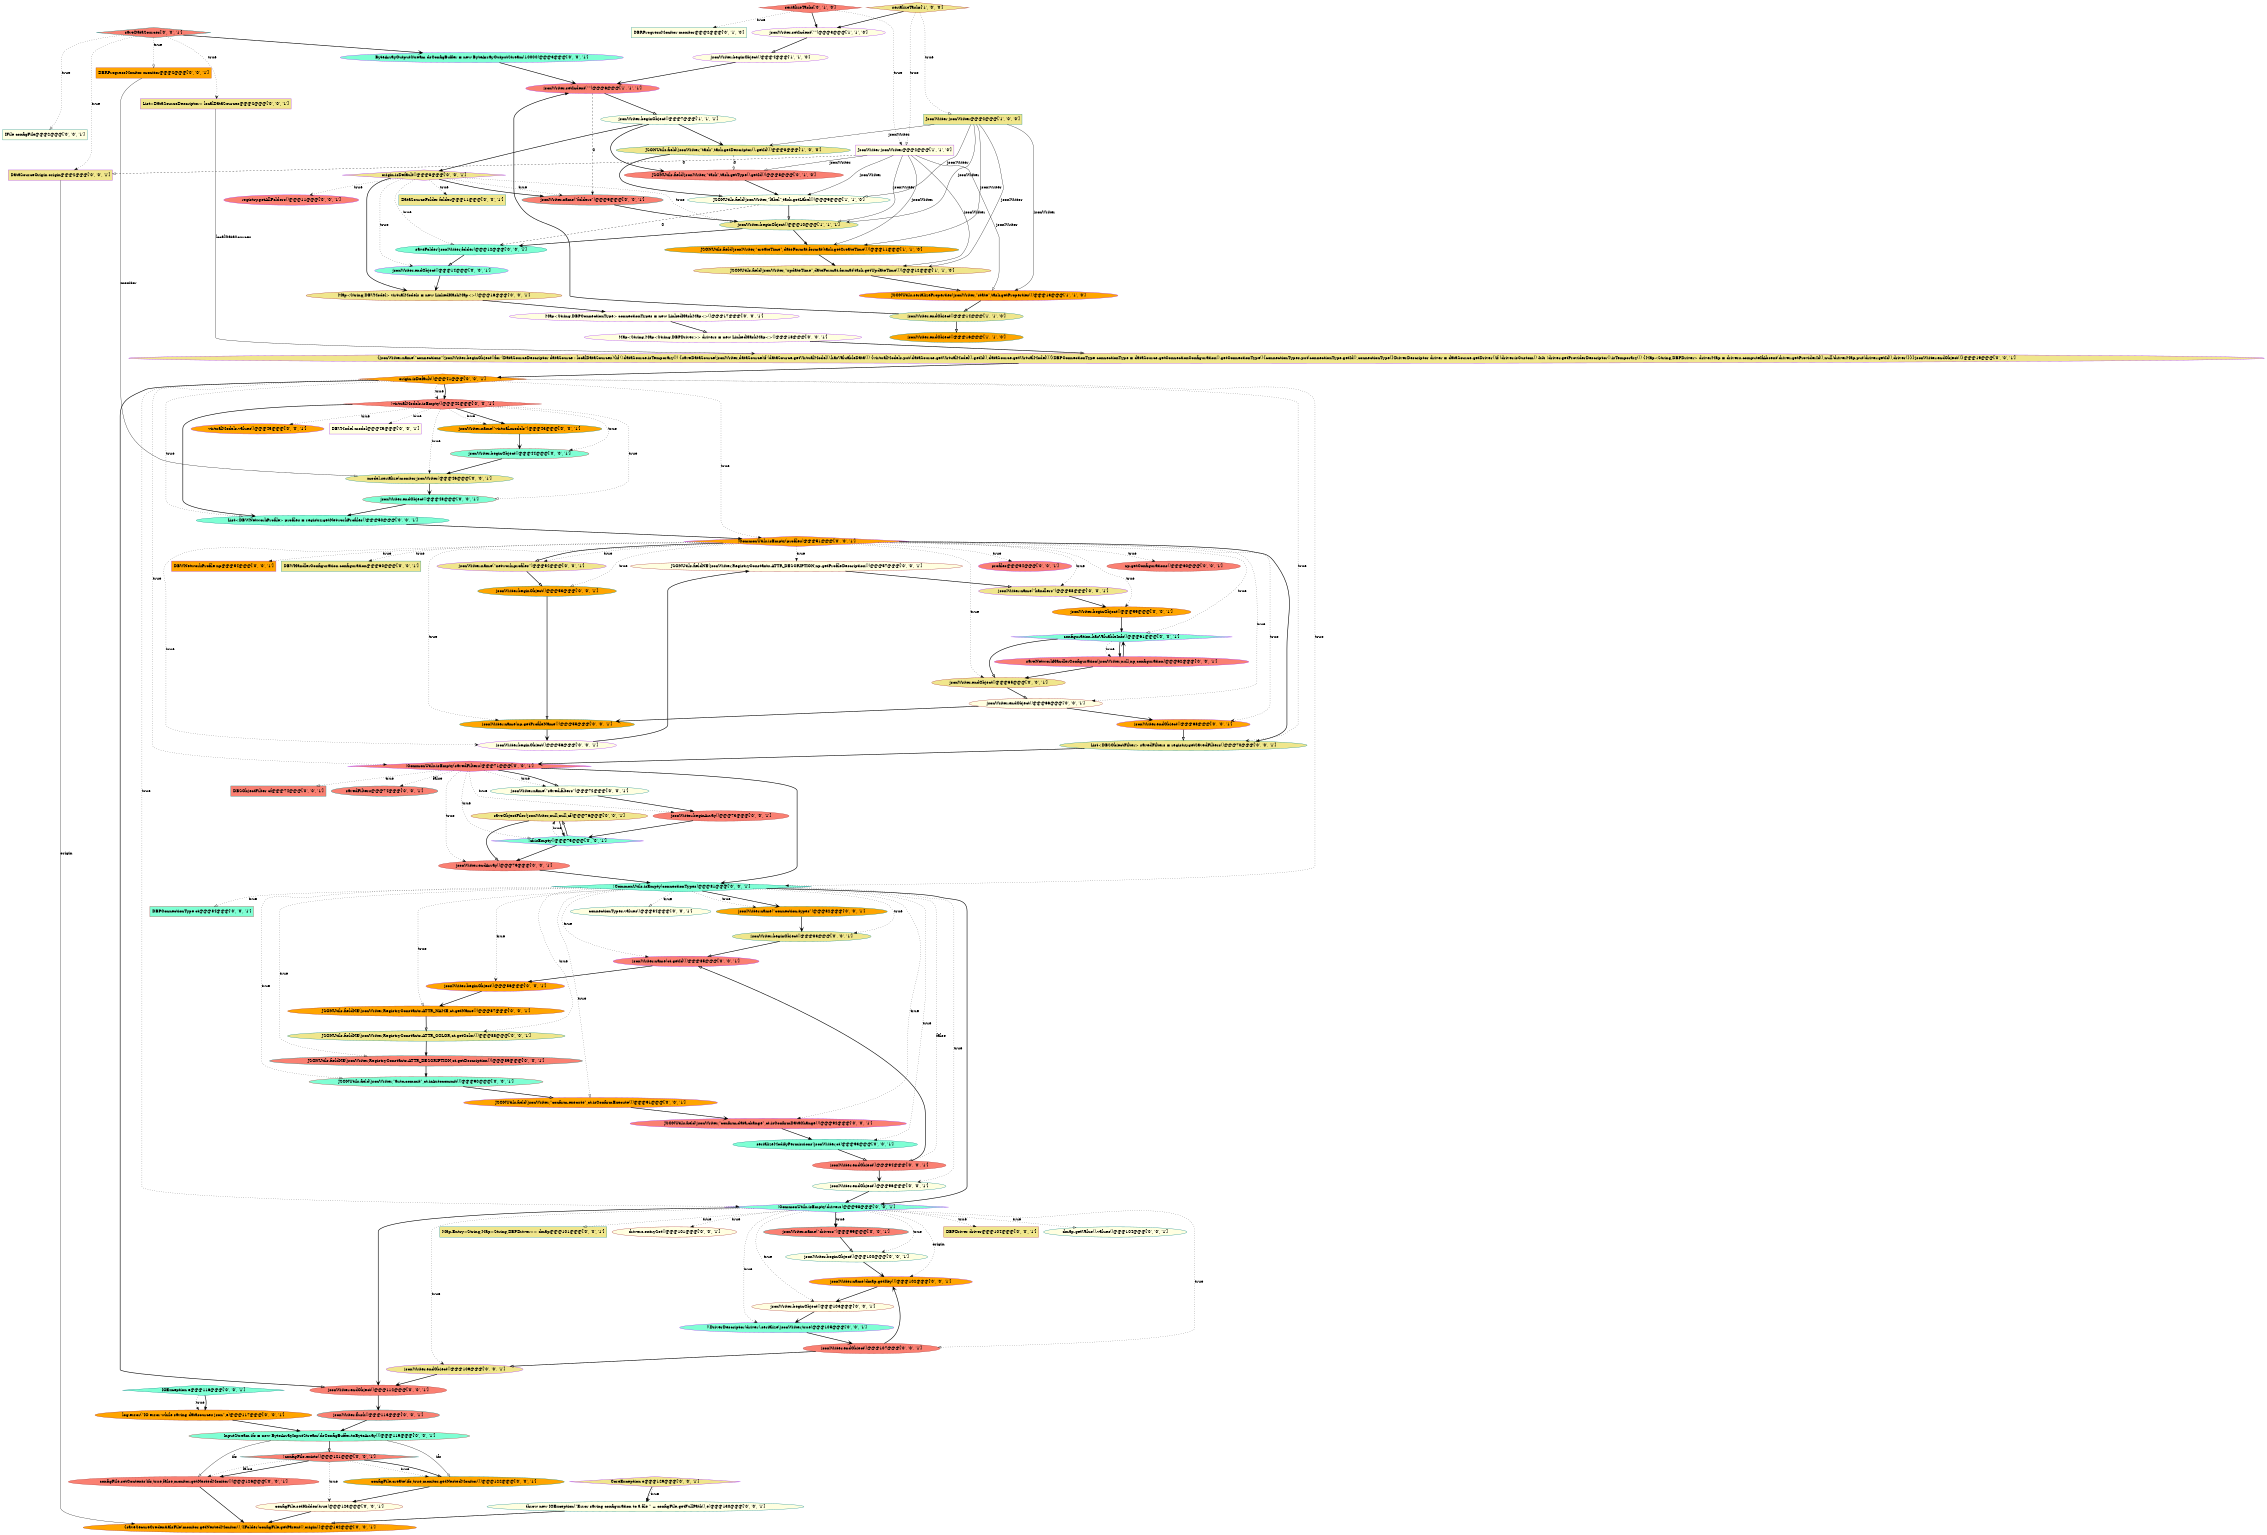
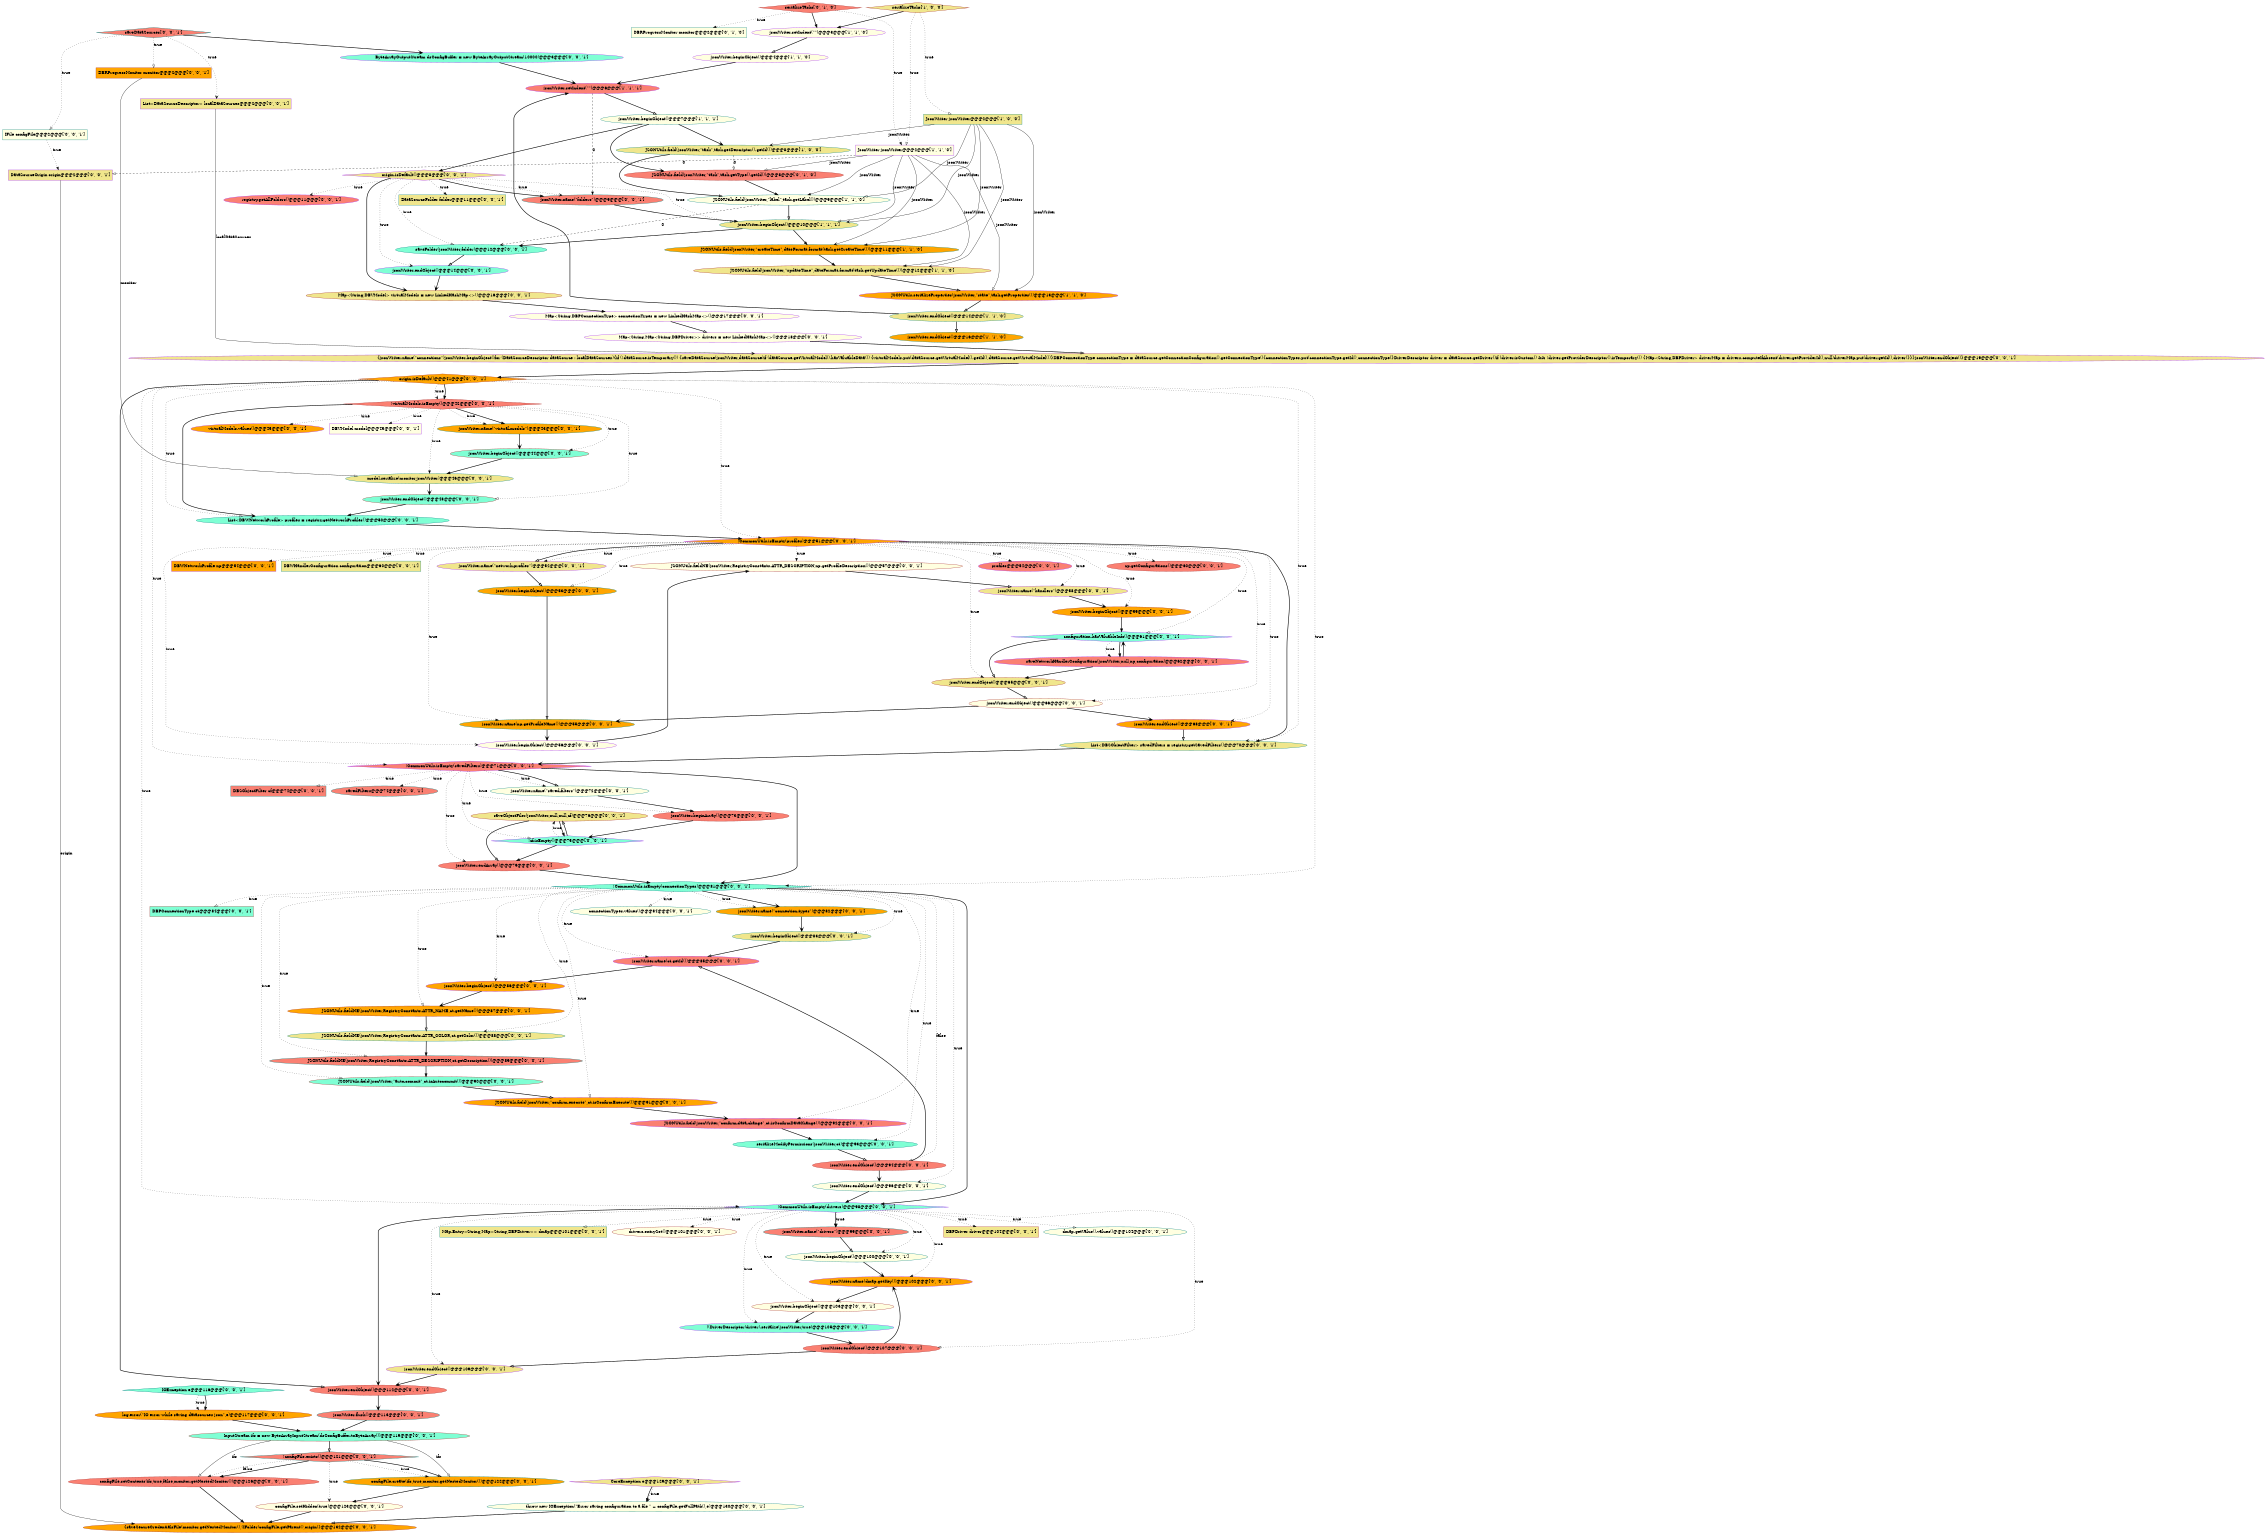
(92, 90) -> (52, 154)
(438, 779) -> (438, 779)
(939, 1244) -> (939, 1244)
